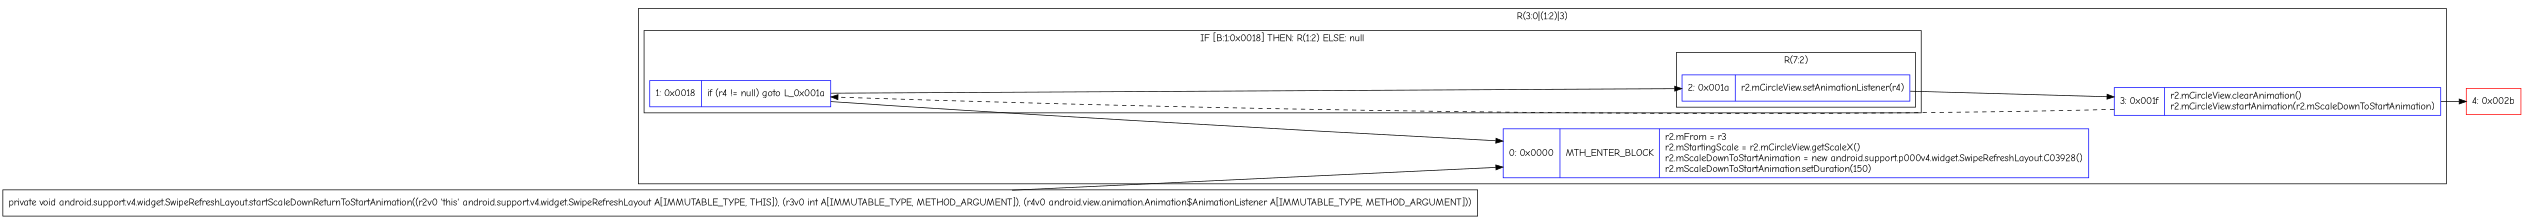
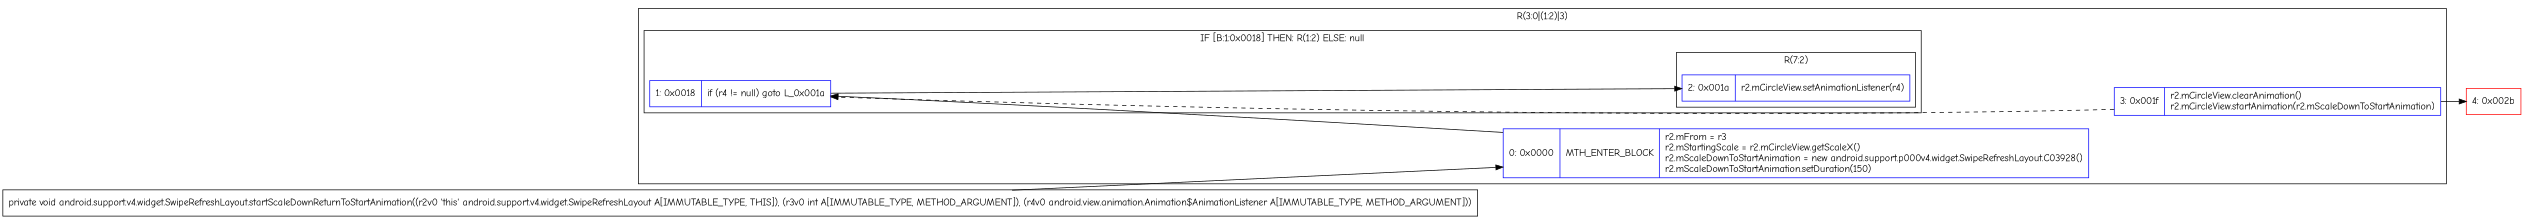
(2009, 94) -> none
(1163, 122) -> (1254, 118)
